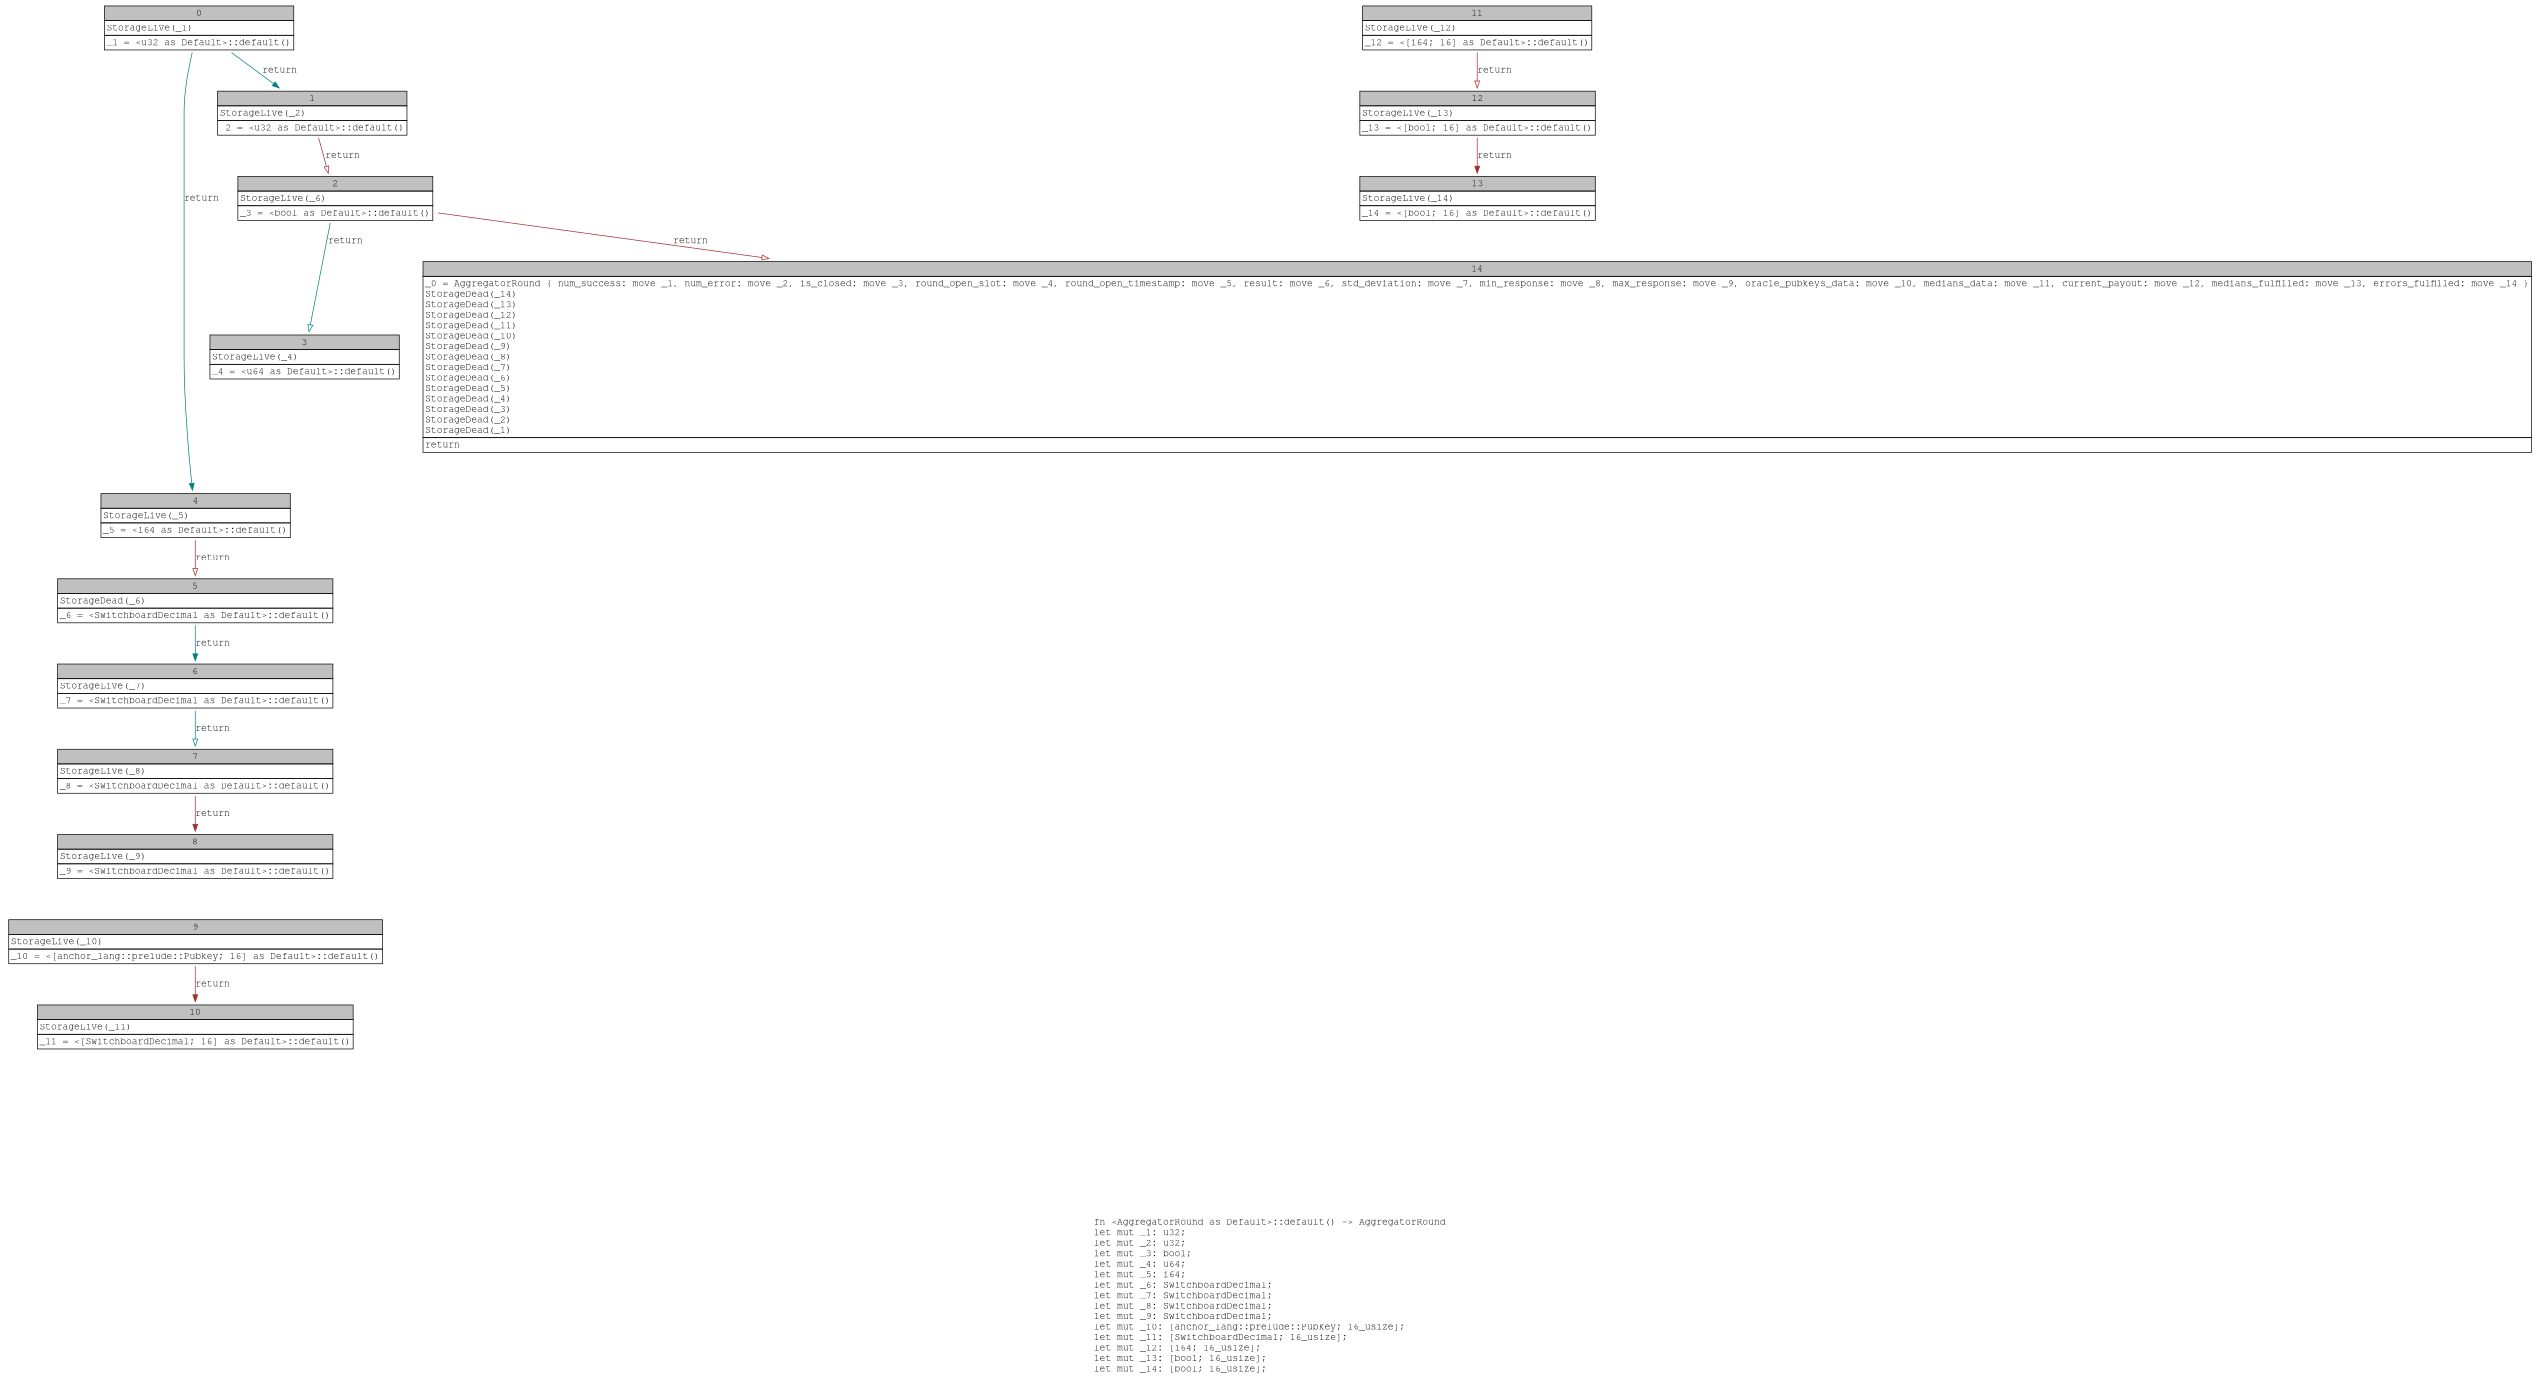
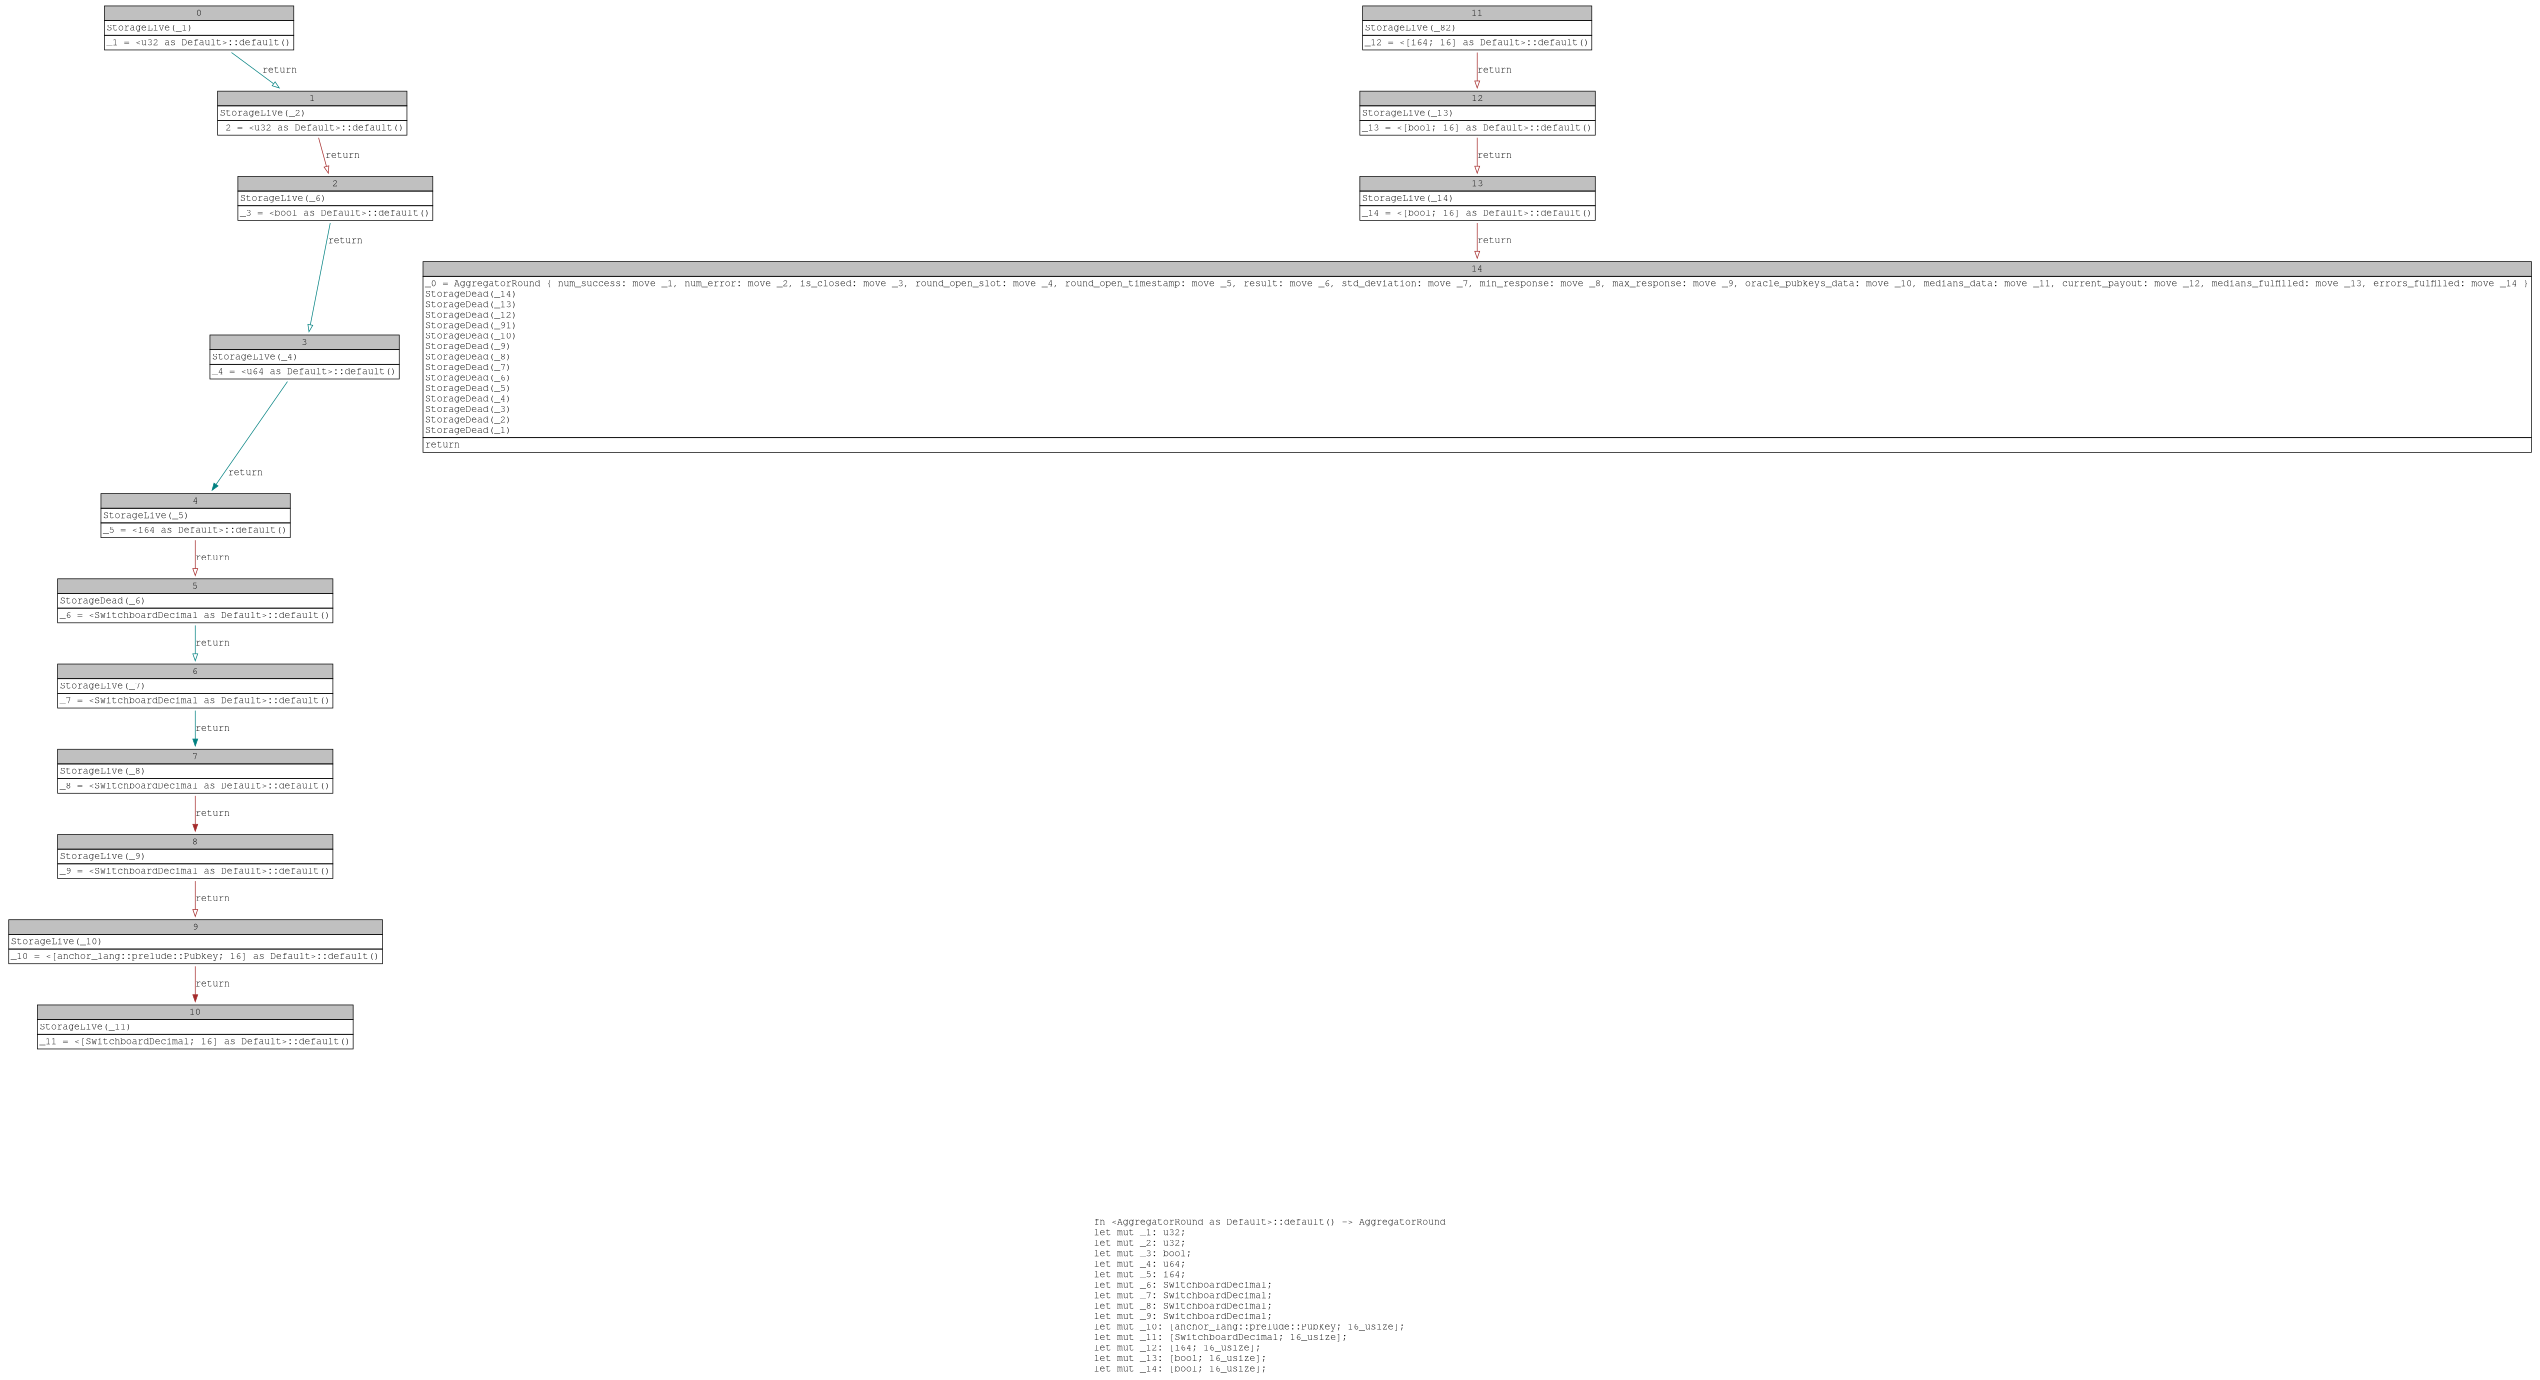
(1411, 28) -> (1411, 28)
(253, 68) -> (253, 68)
(1477, 152) -> (1477, 152)
(600, 235) -> (1477, 237)
(184, 268) -> (252, 433)
(472, 325) -> (472, 325)
(195, 640) -> (195, 640)
(195, 725) -> (195, 725)
none -> (195, 895)
